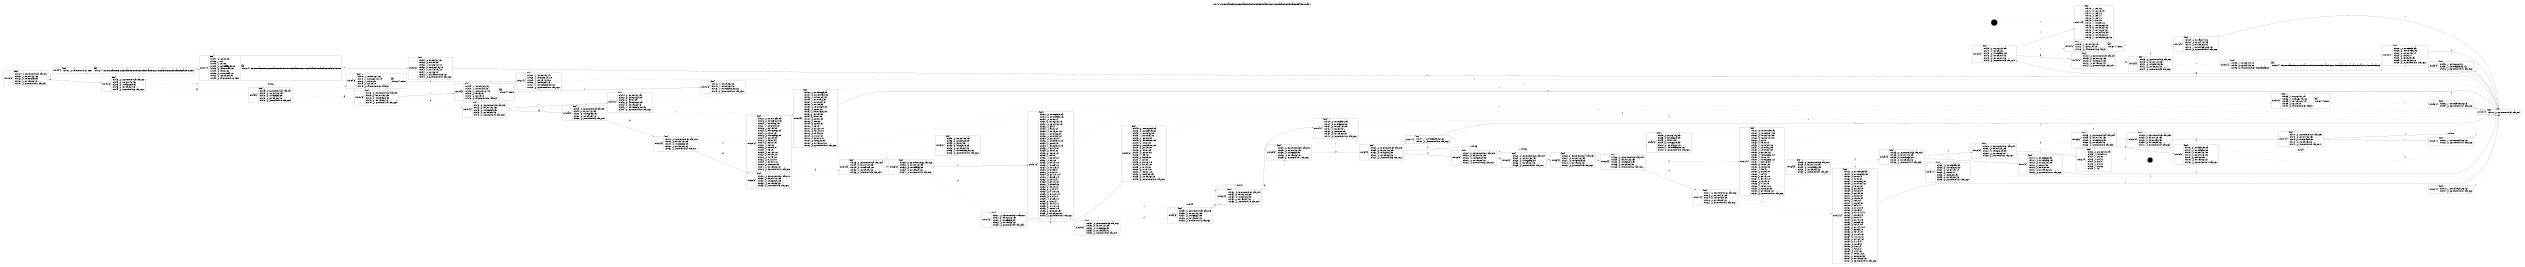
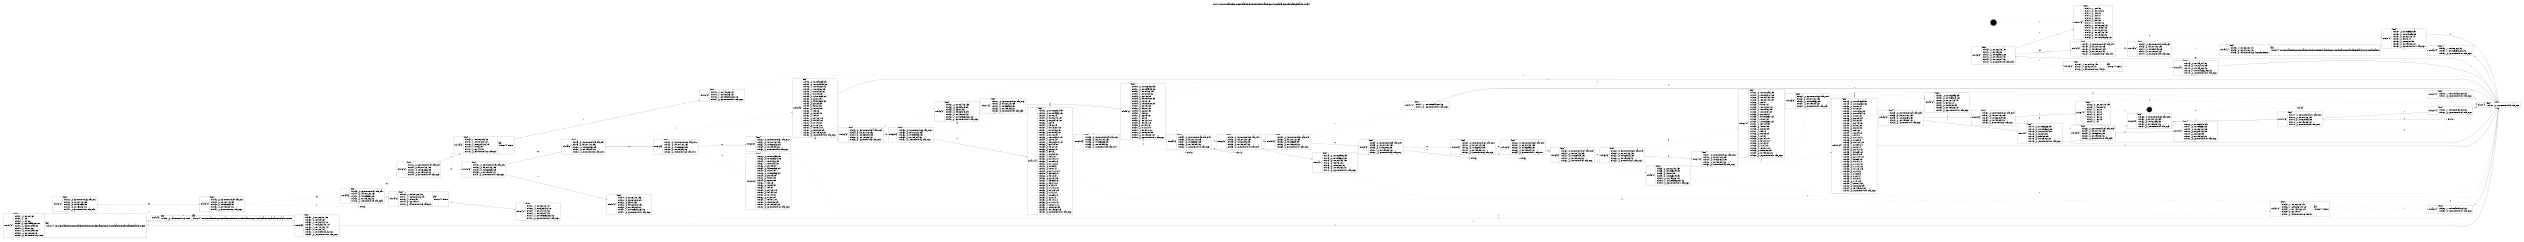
(196, 69) -> (157, 221)
